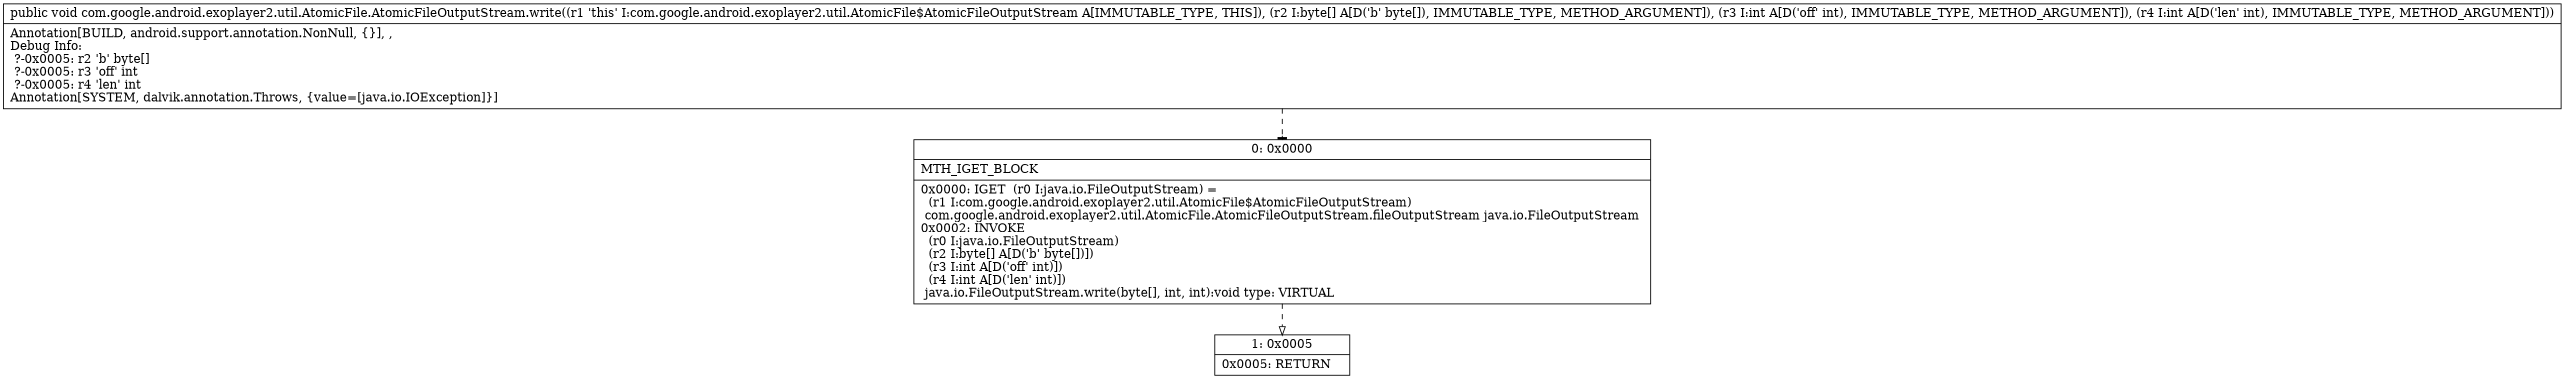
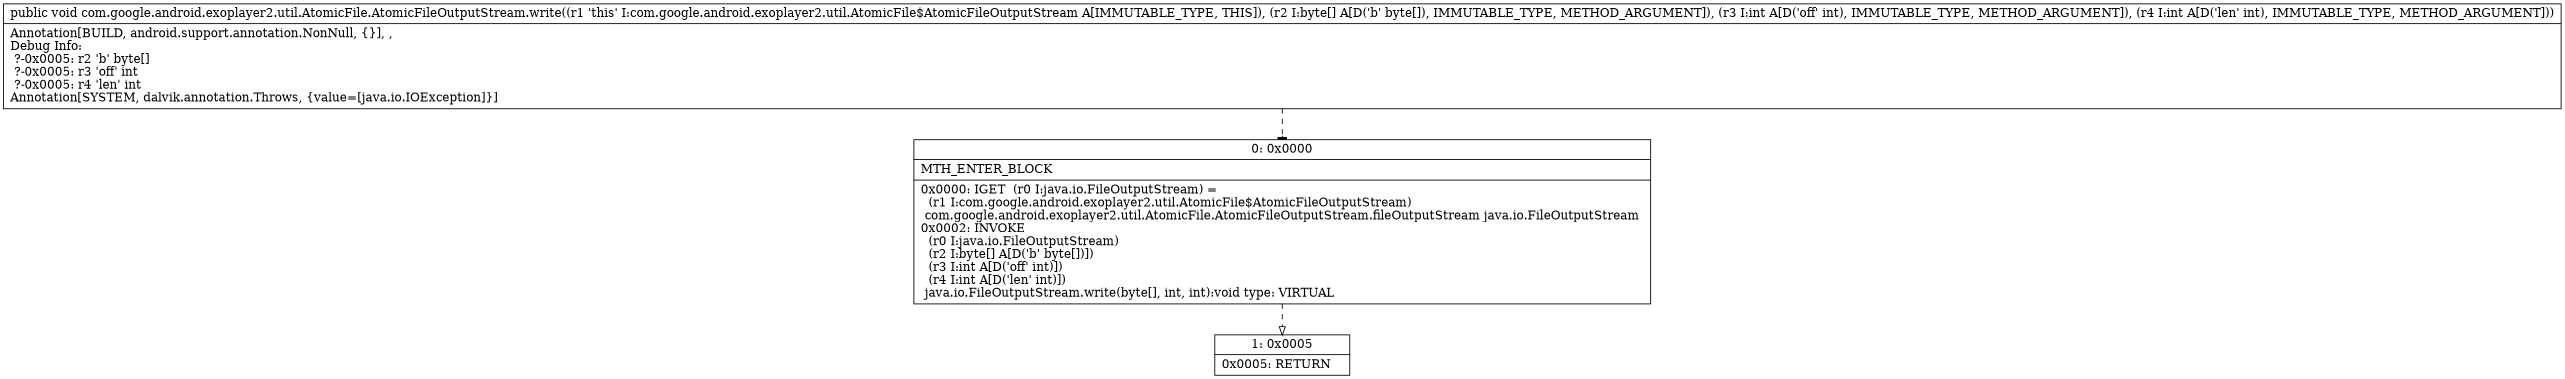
(980, 169) -> (987, 169)
